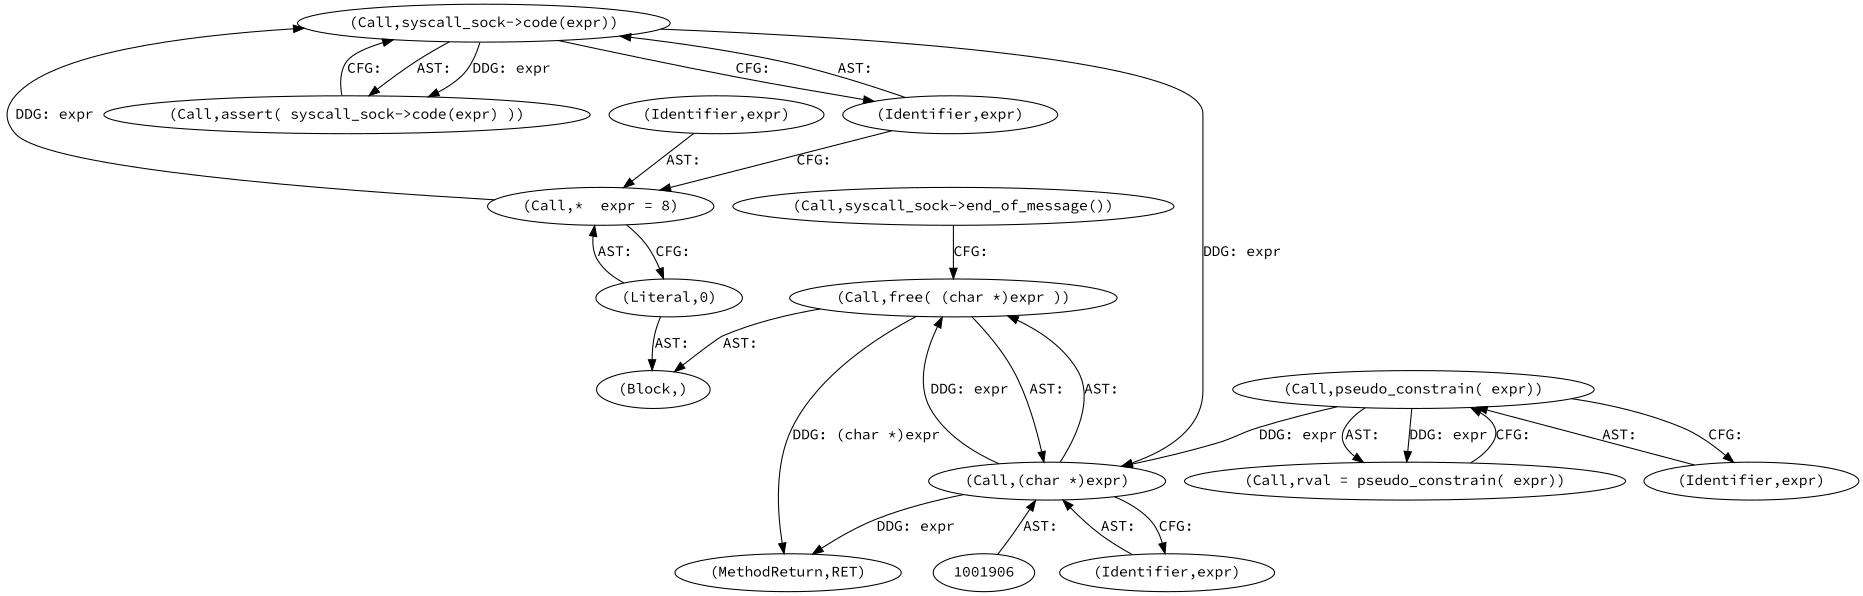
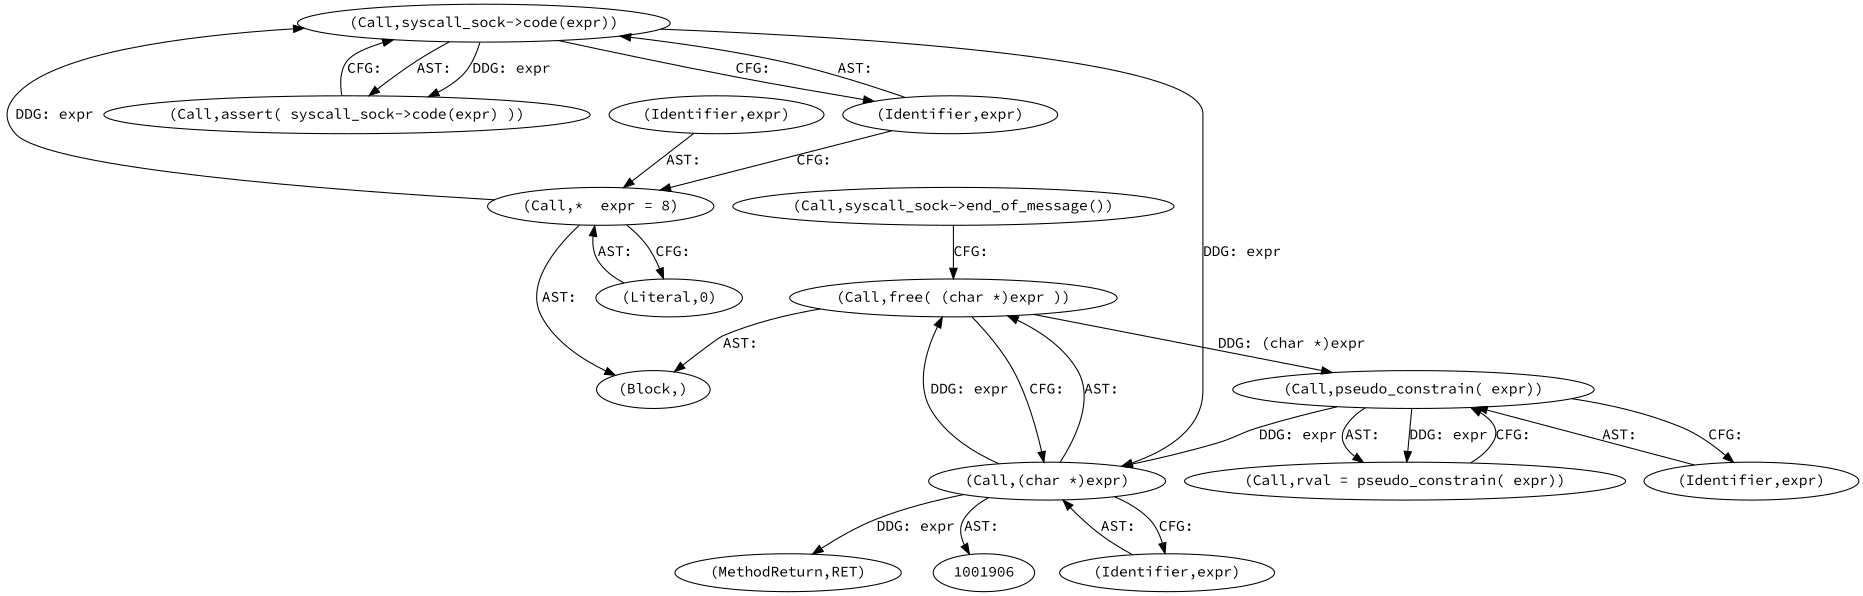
(654, 338) -> (538, 307)
(1051, 390) -> (1051, 390)
(806, 406) -> (1178, 342)
(1014, 532) -> (966, 517)
